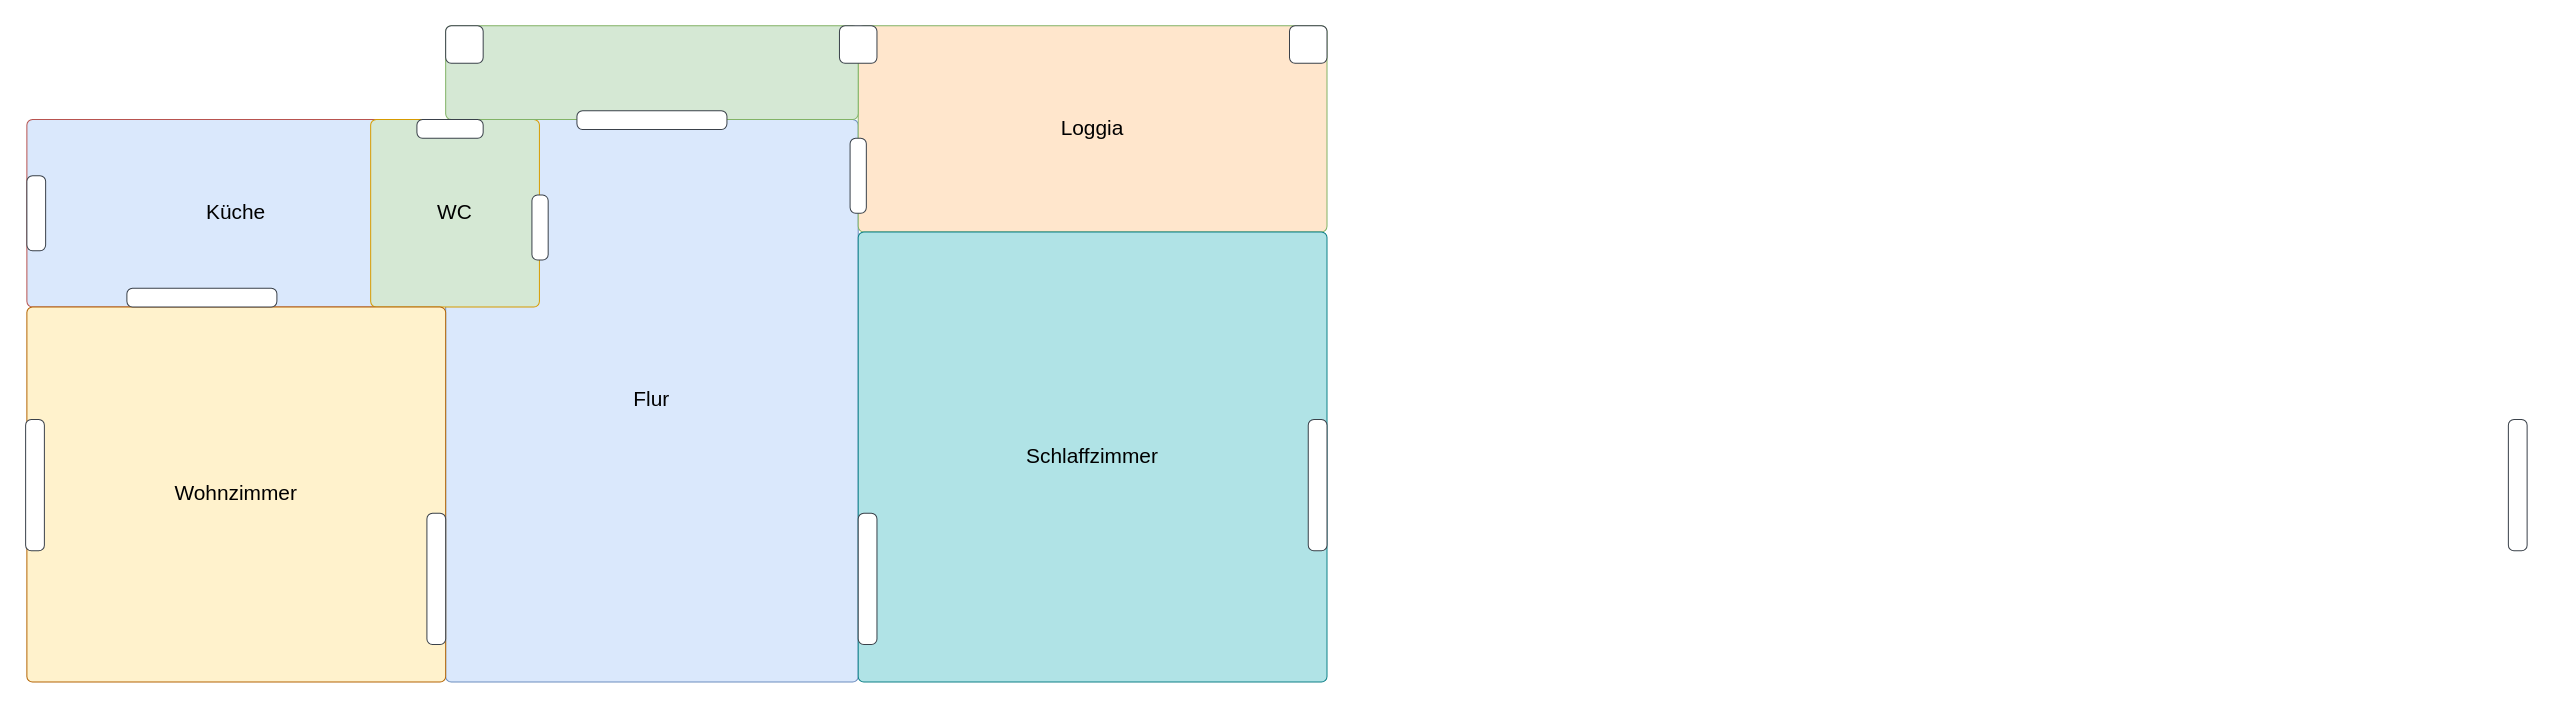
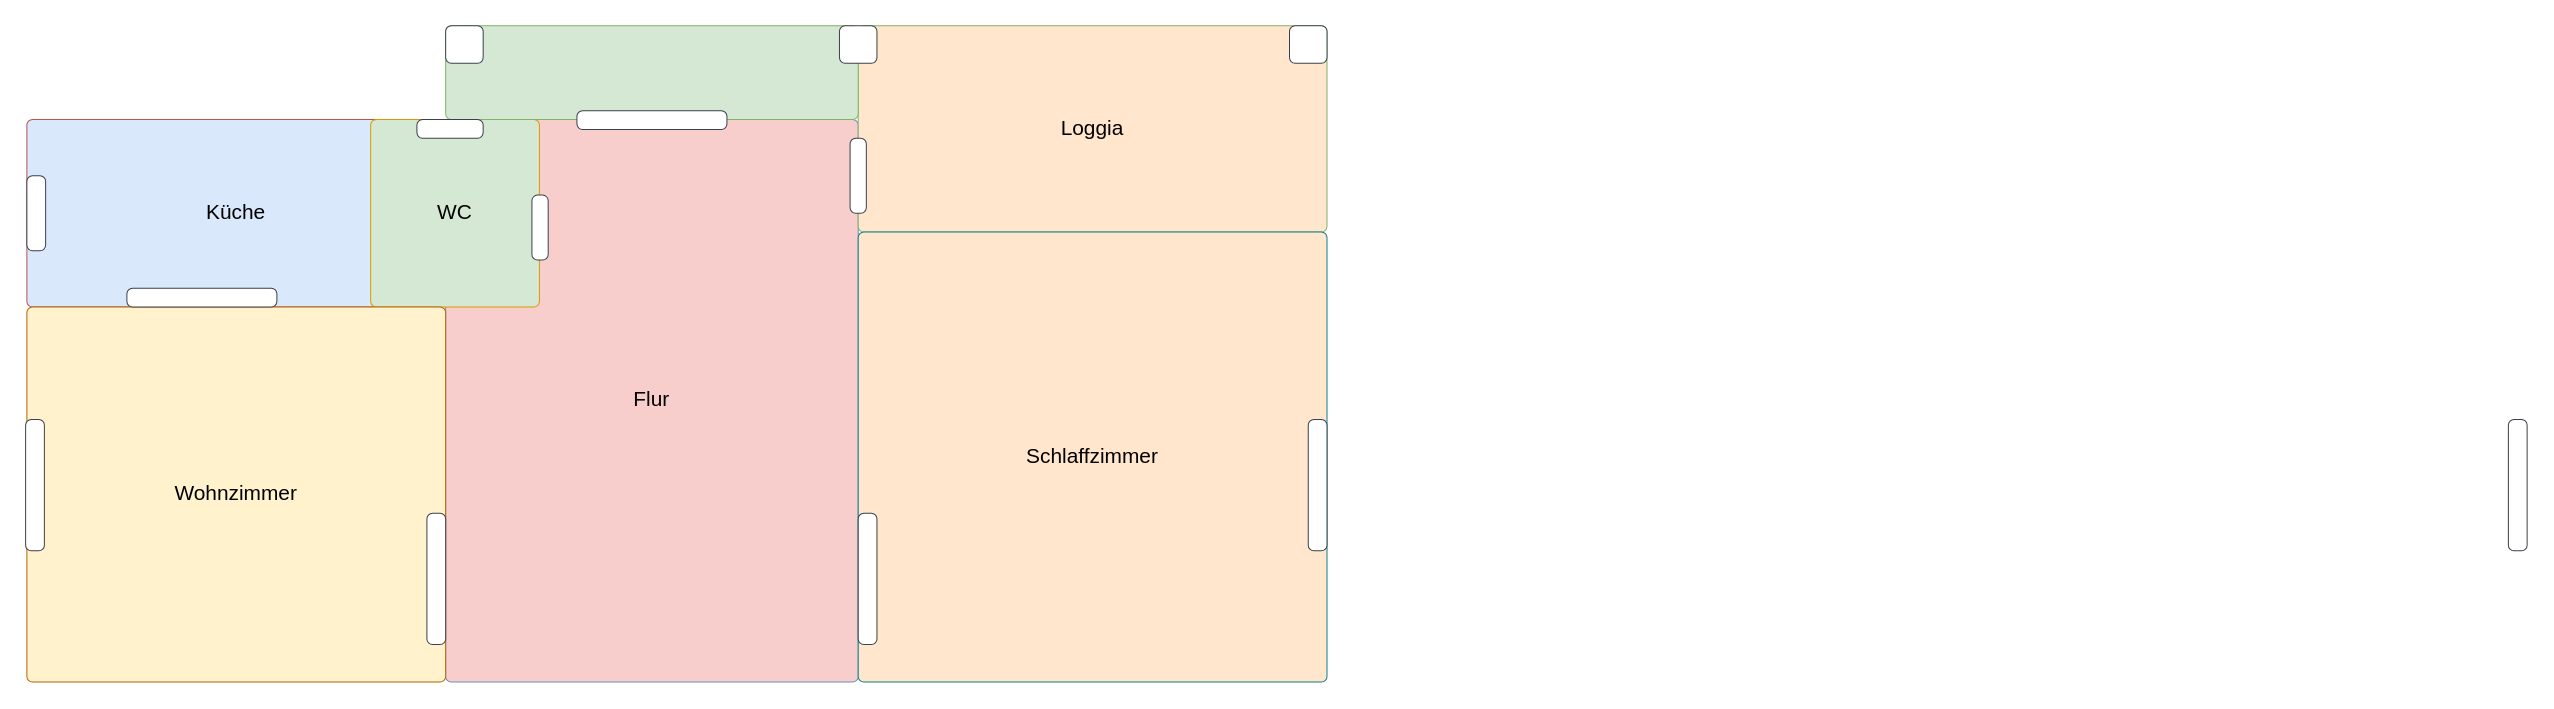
(652, 401) -> (652, 401)
(1093, 457) -> (1093, 457)
